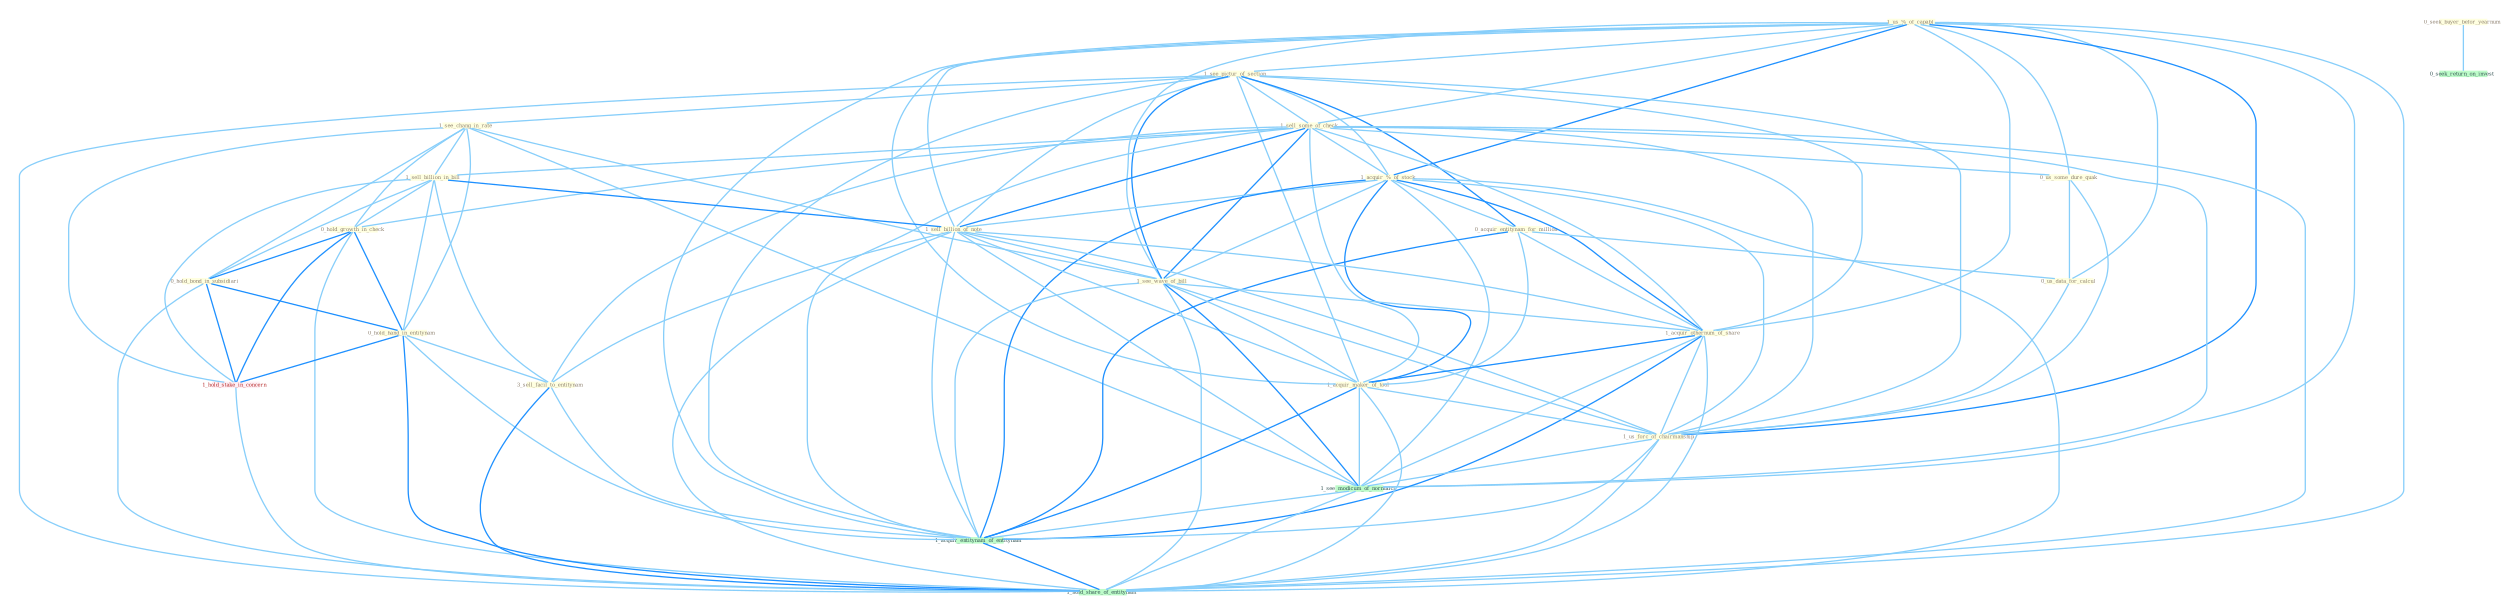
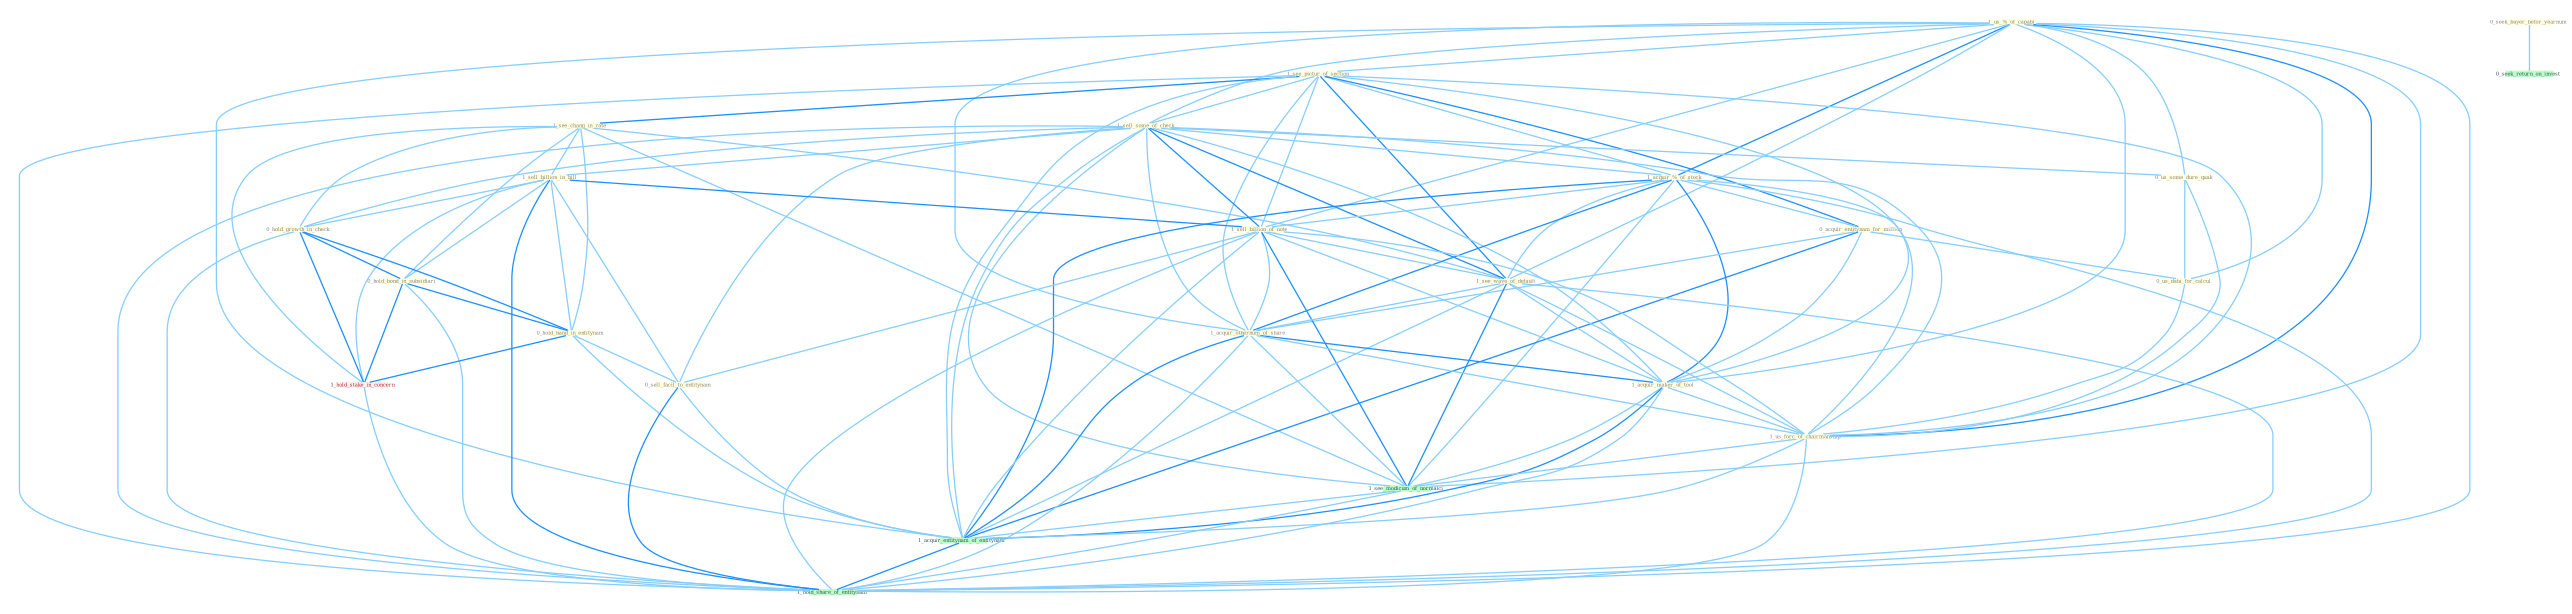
(833, 101) -> (950, 100)
(1162, 281) -> (1507, 281)
(1147, 353) -> (1341, 372)
(551, 385) -> (679, 385)
(464, 537) -> (515, 497)
